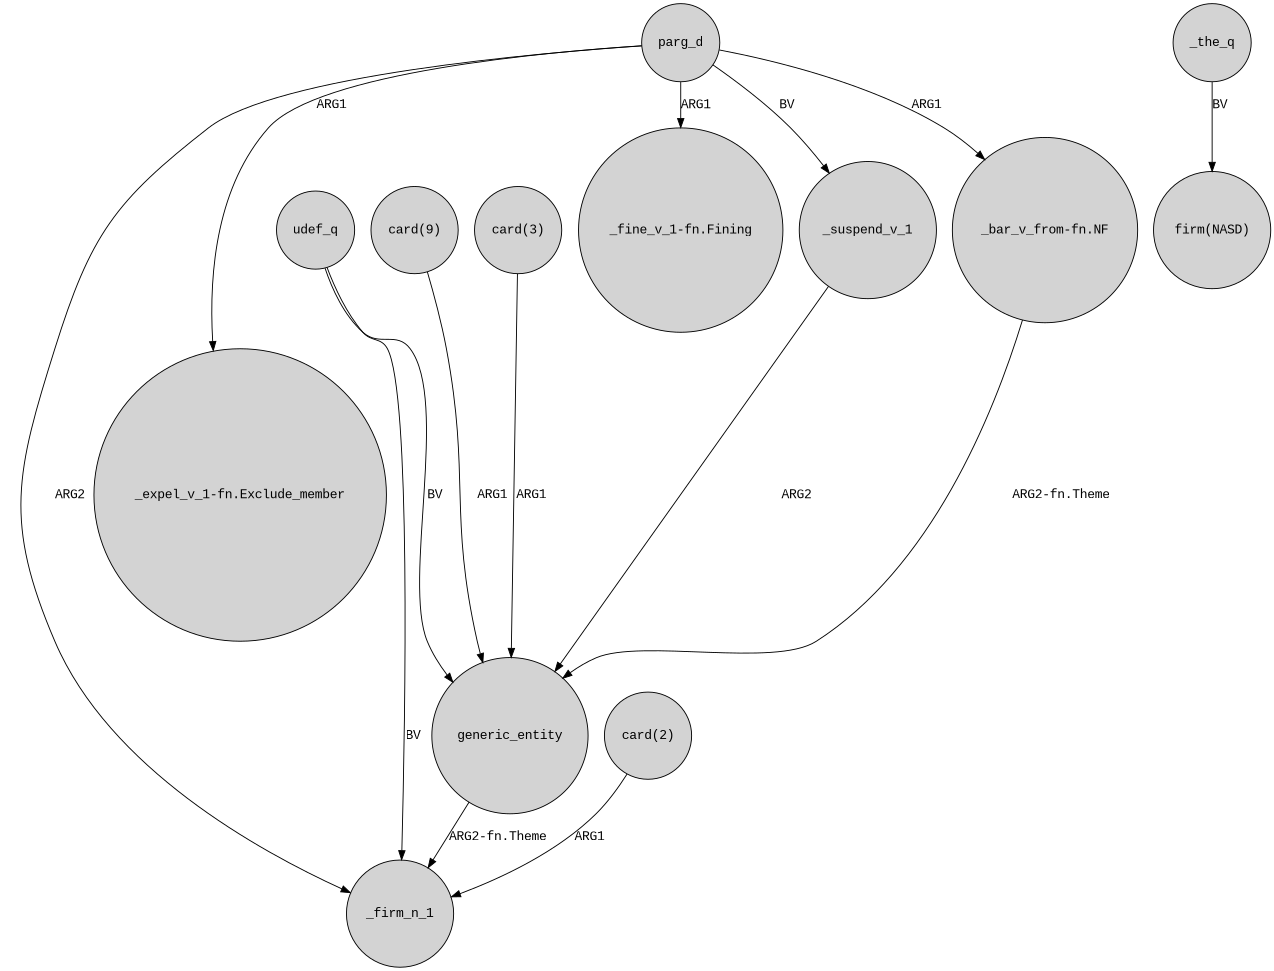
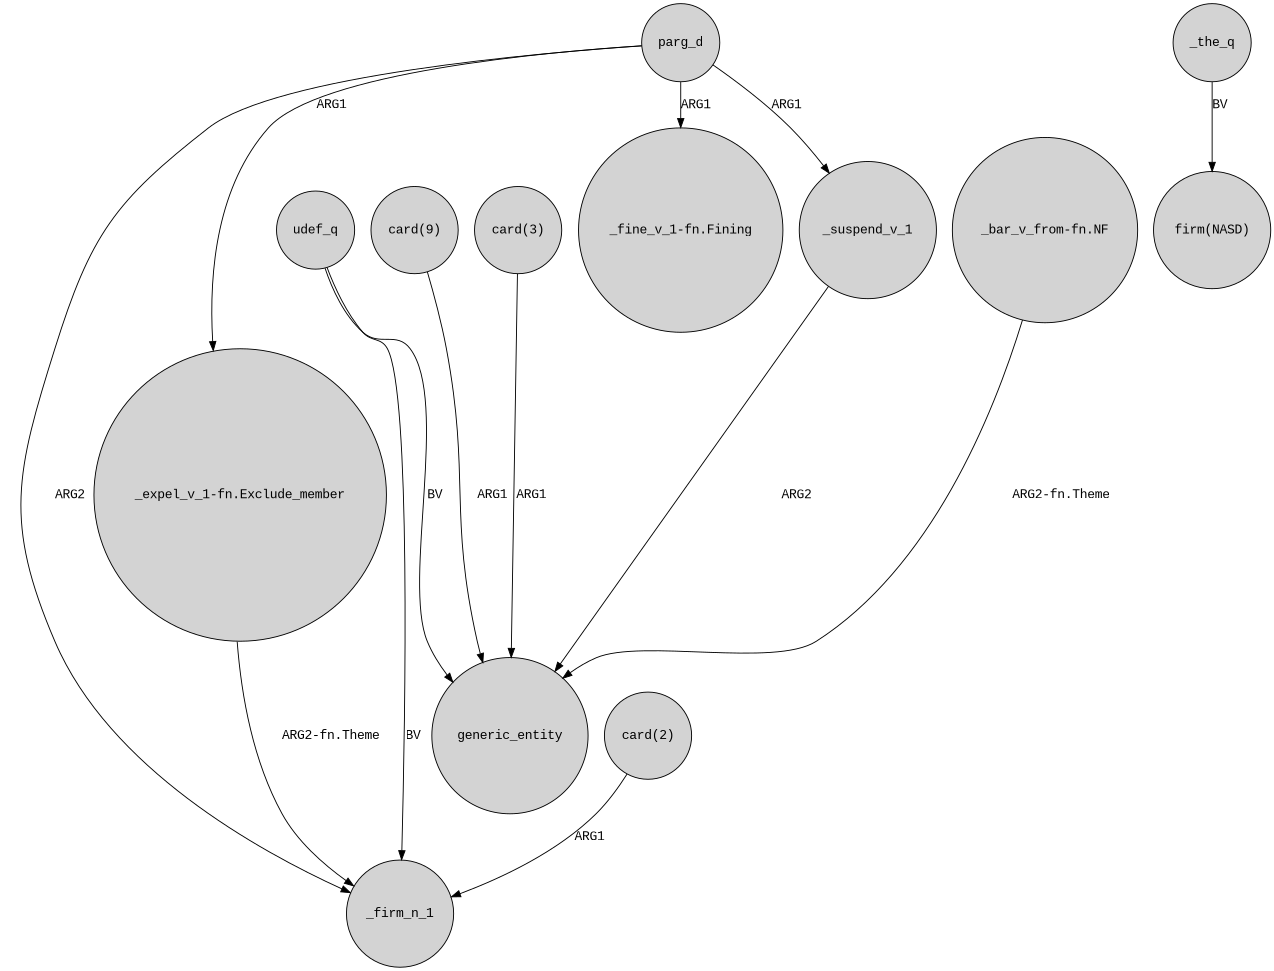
(855, 86) -> none
(787, 105) -> (787, 105)
(451, 831) -> (264, 775)
